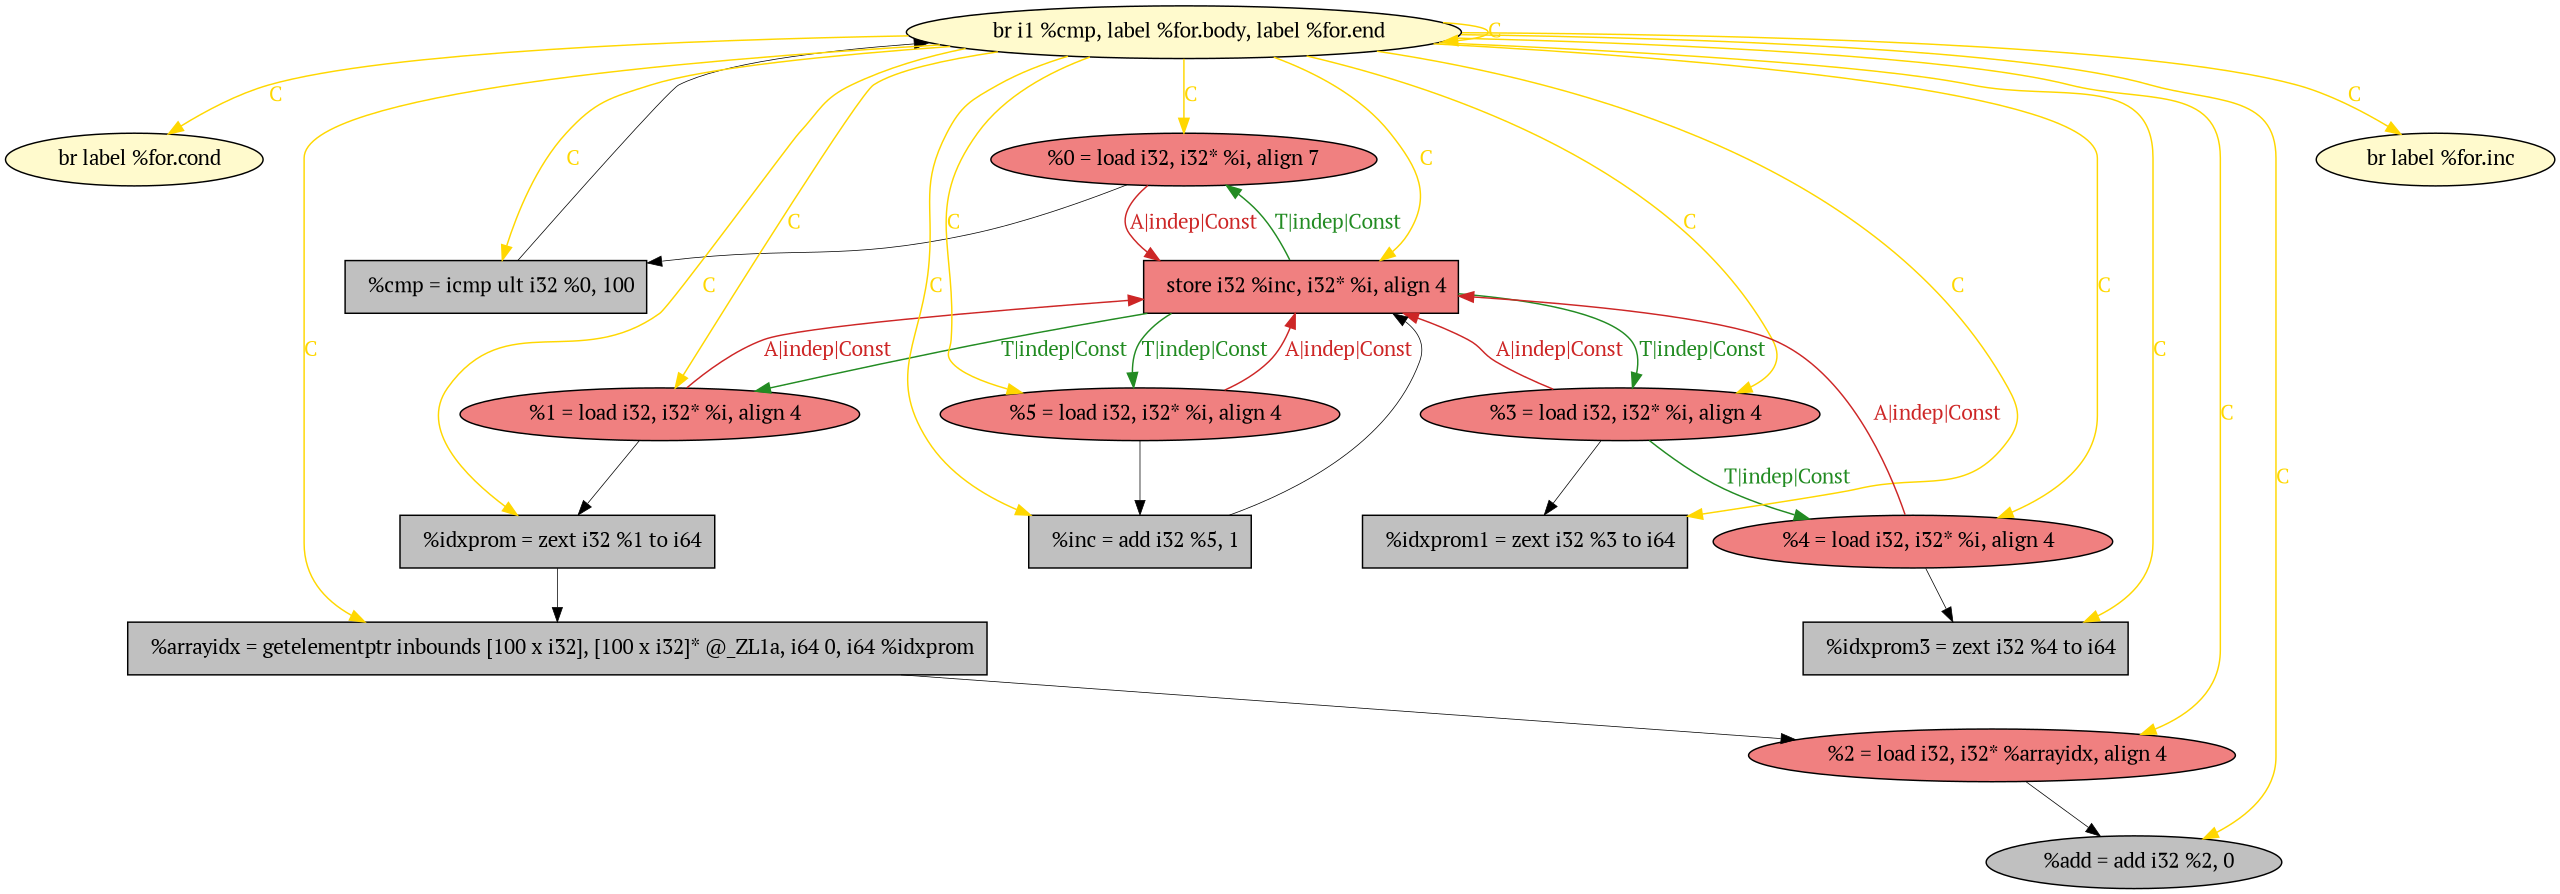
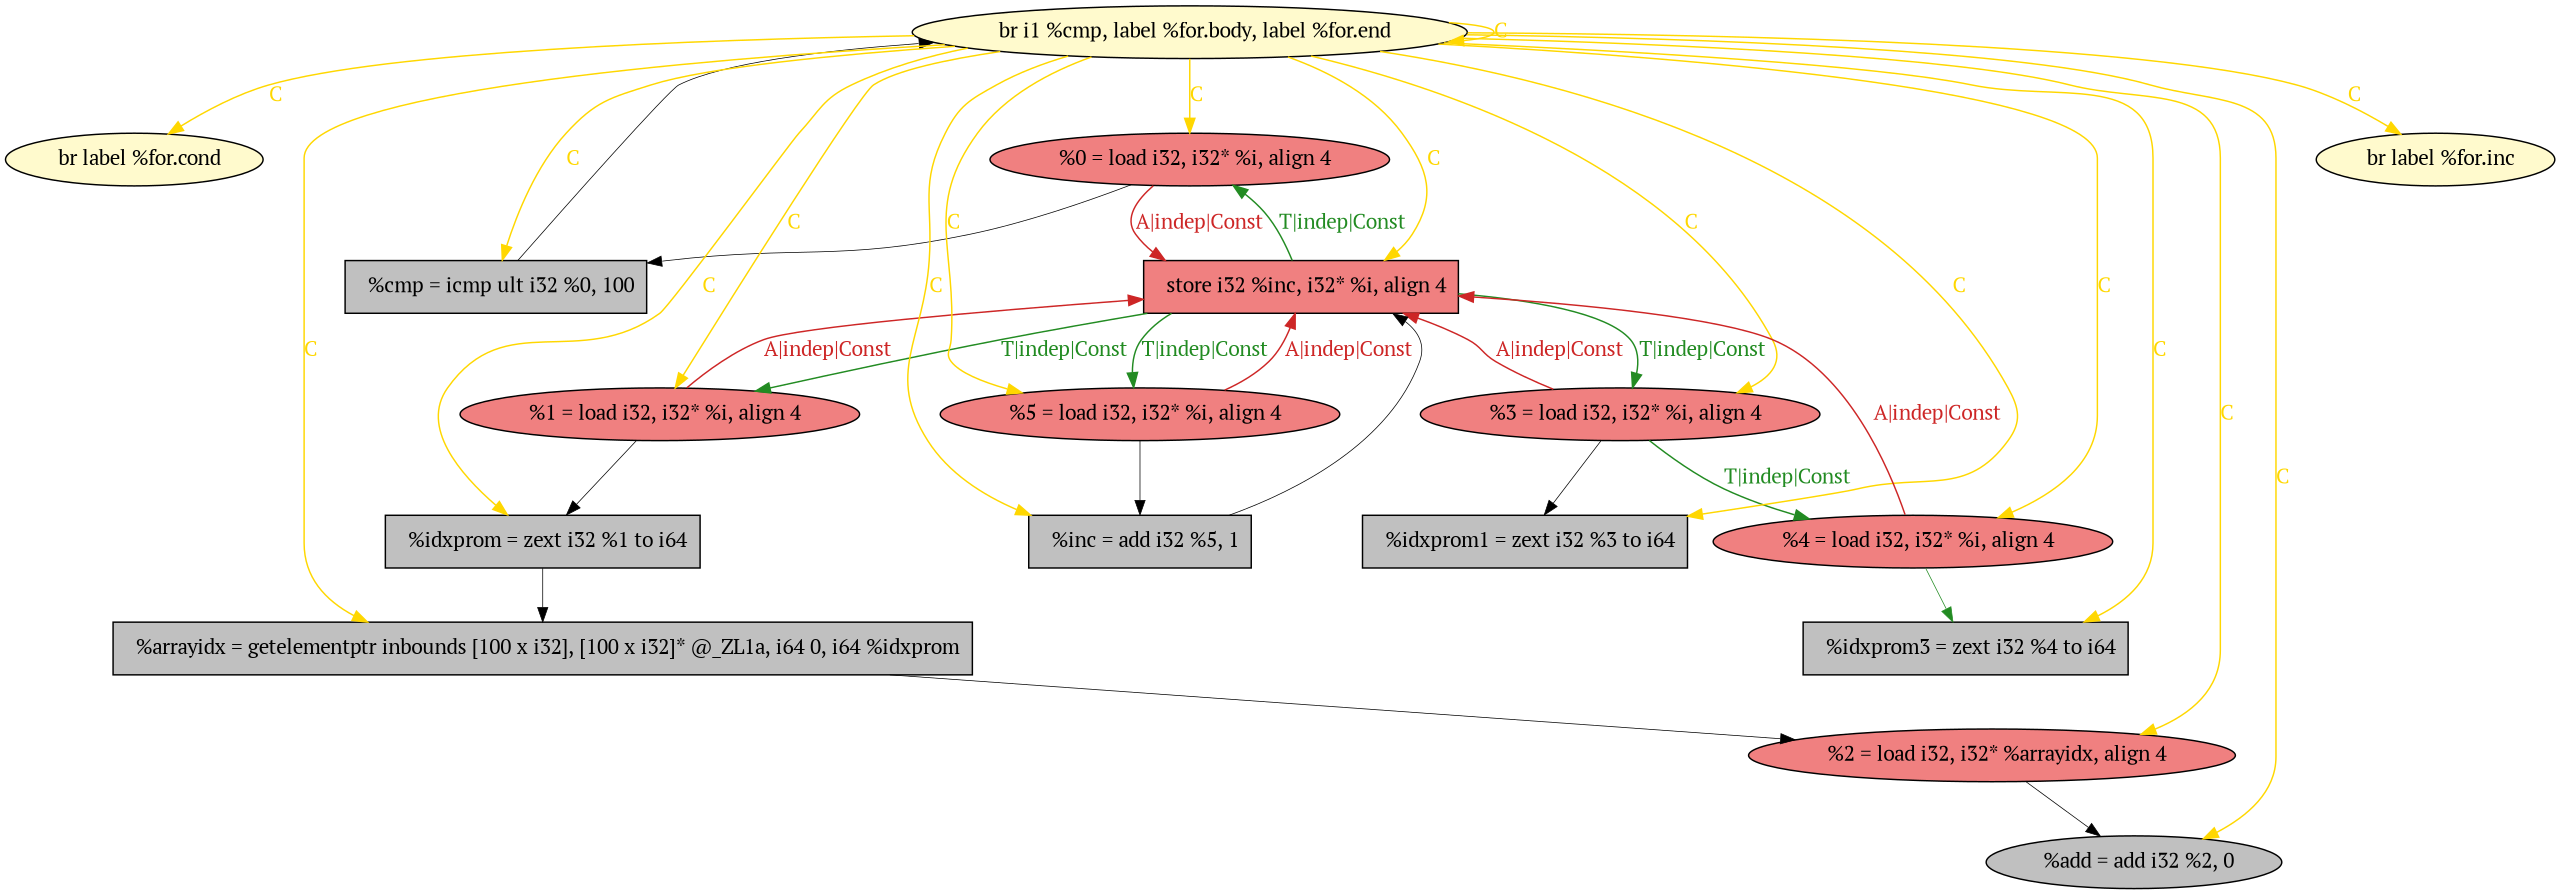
(1184, 160) -> (1190, 160)
(1936, 588) -> (1936, 588)
